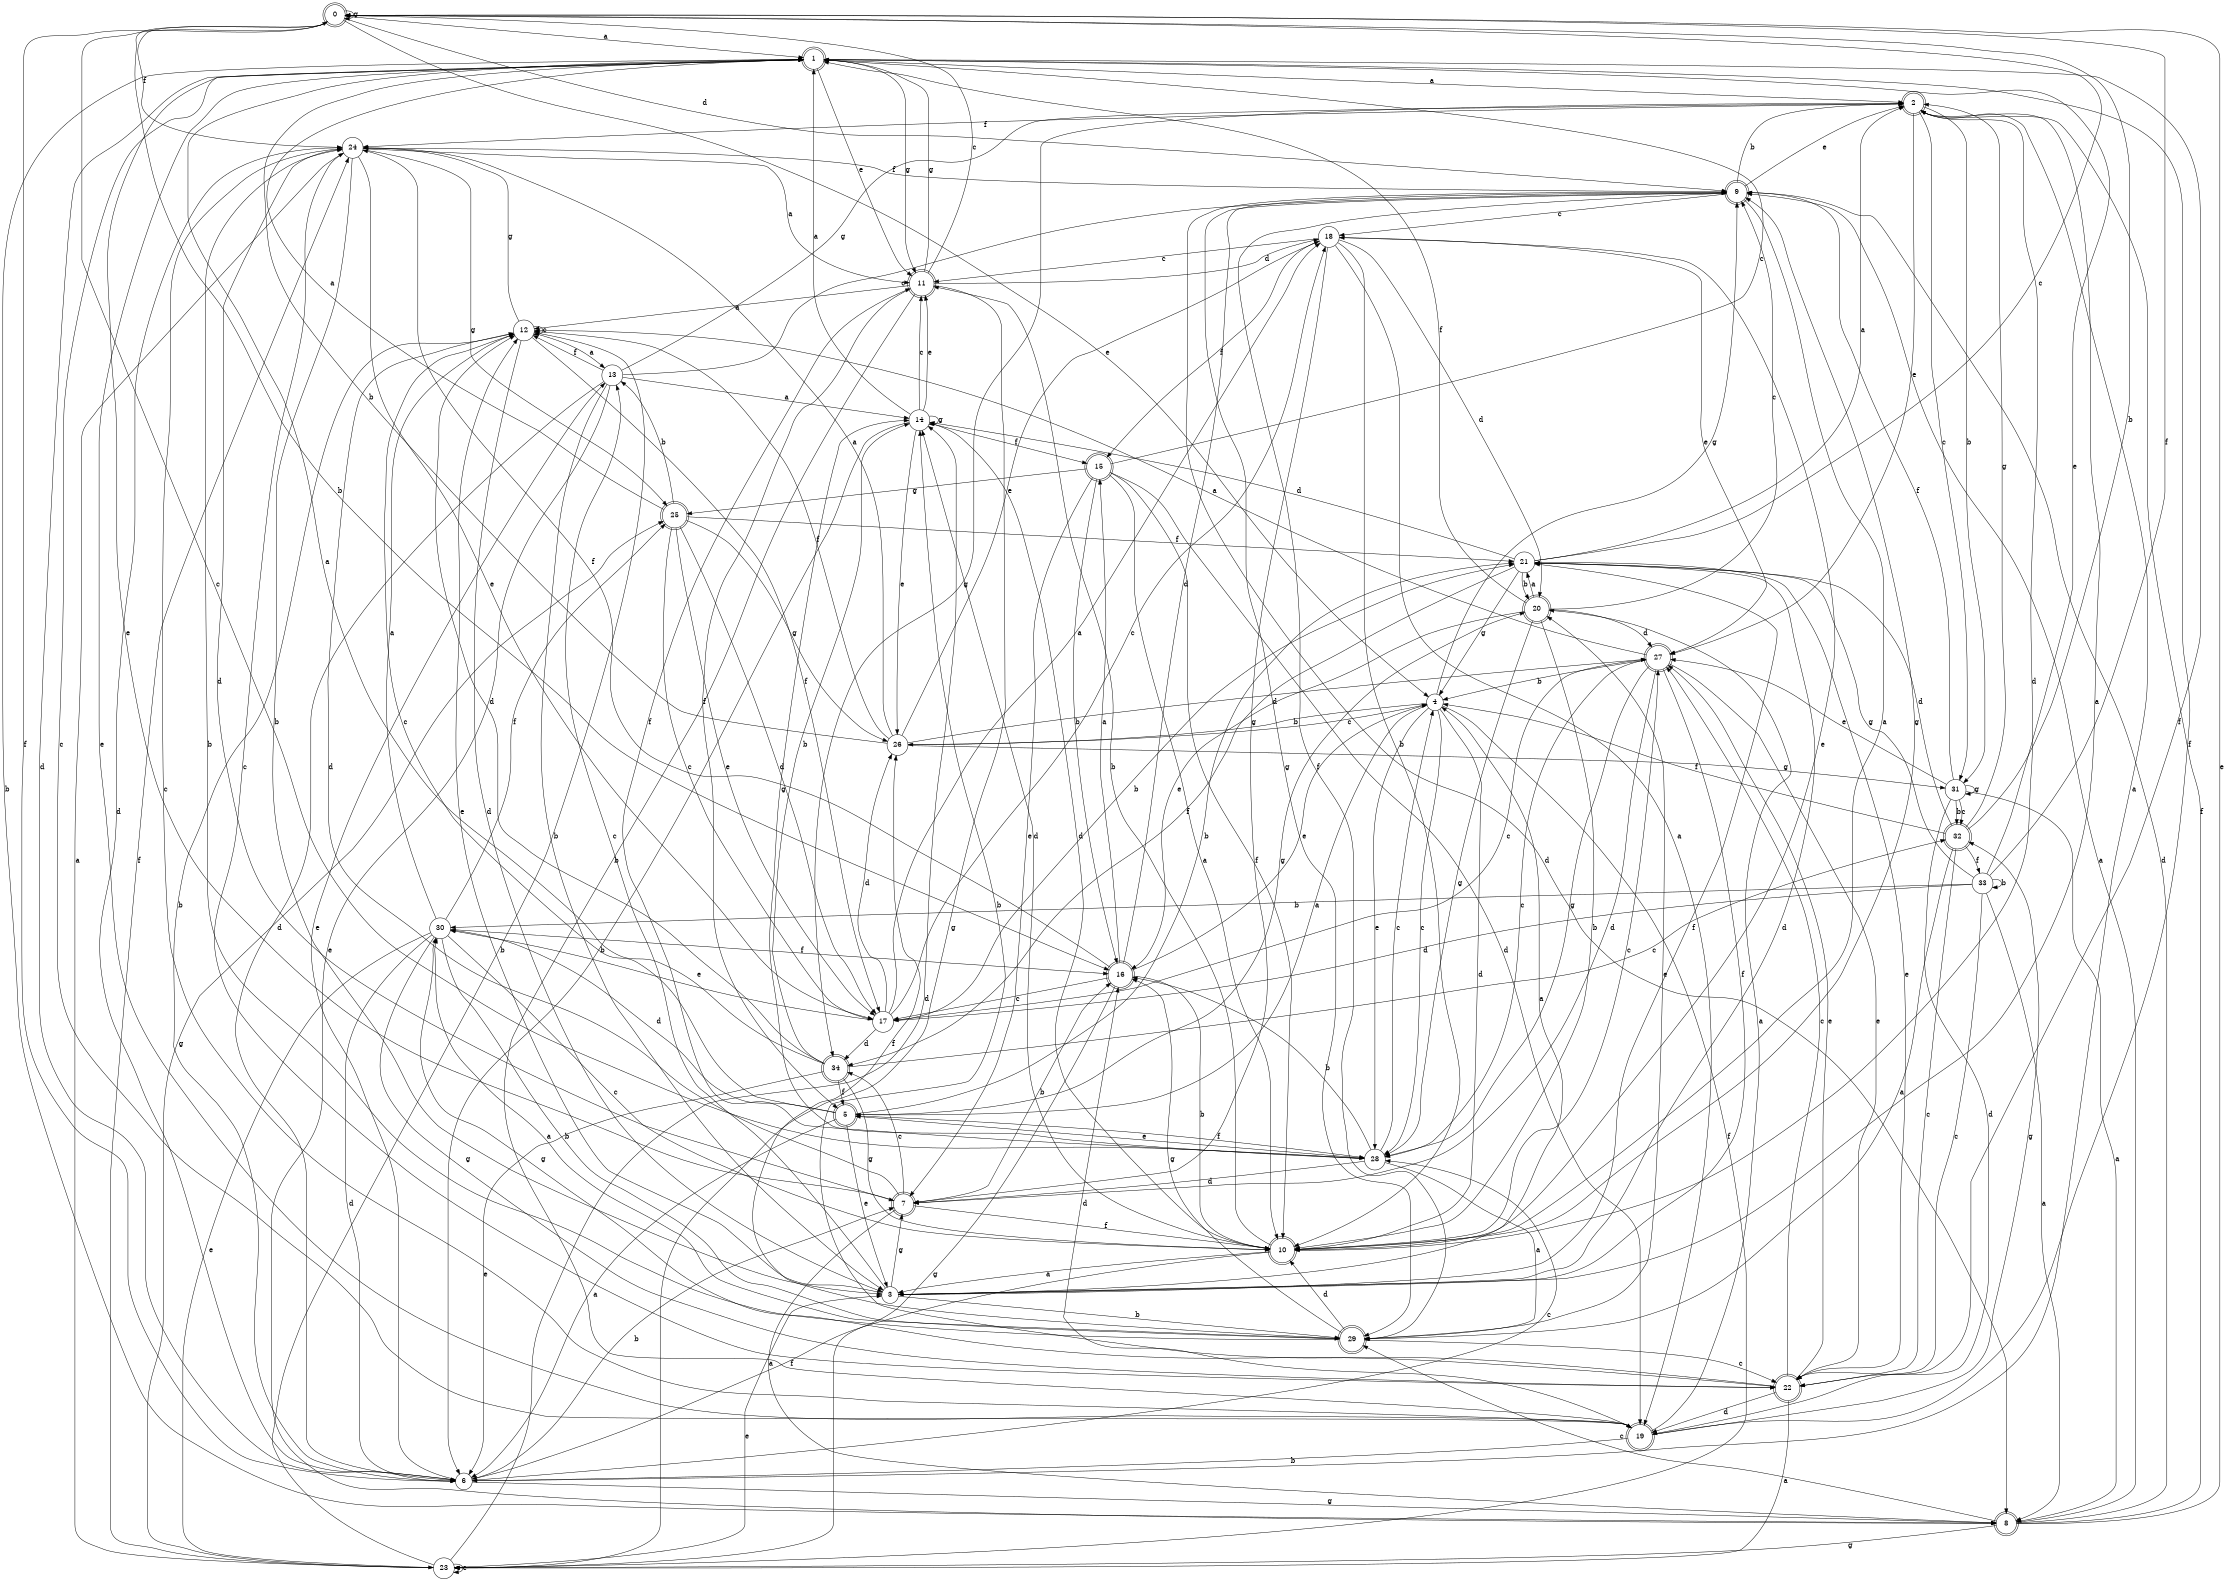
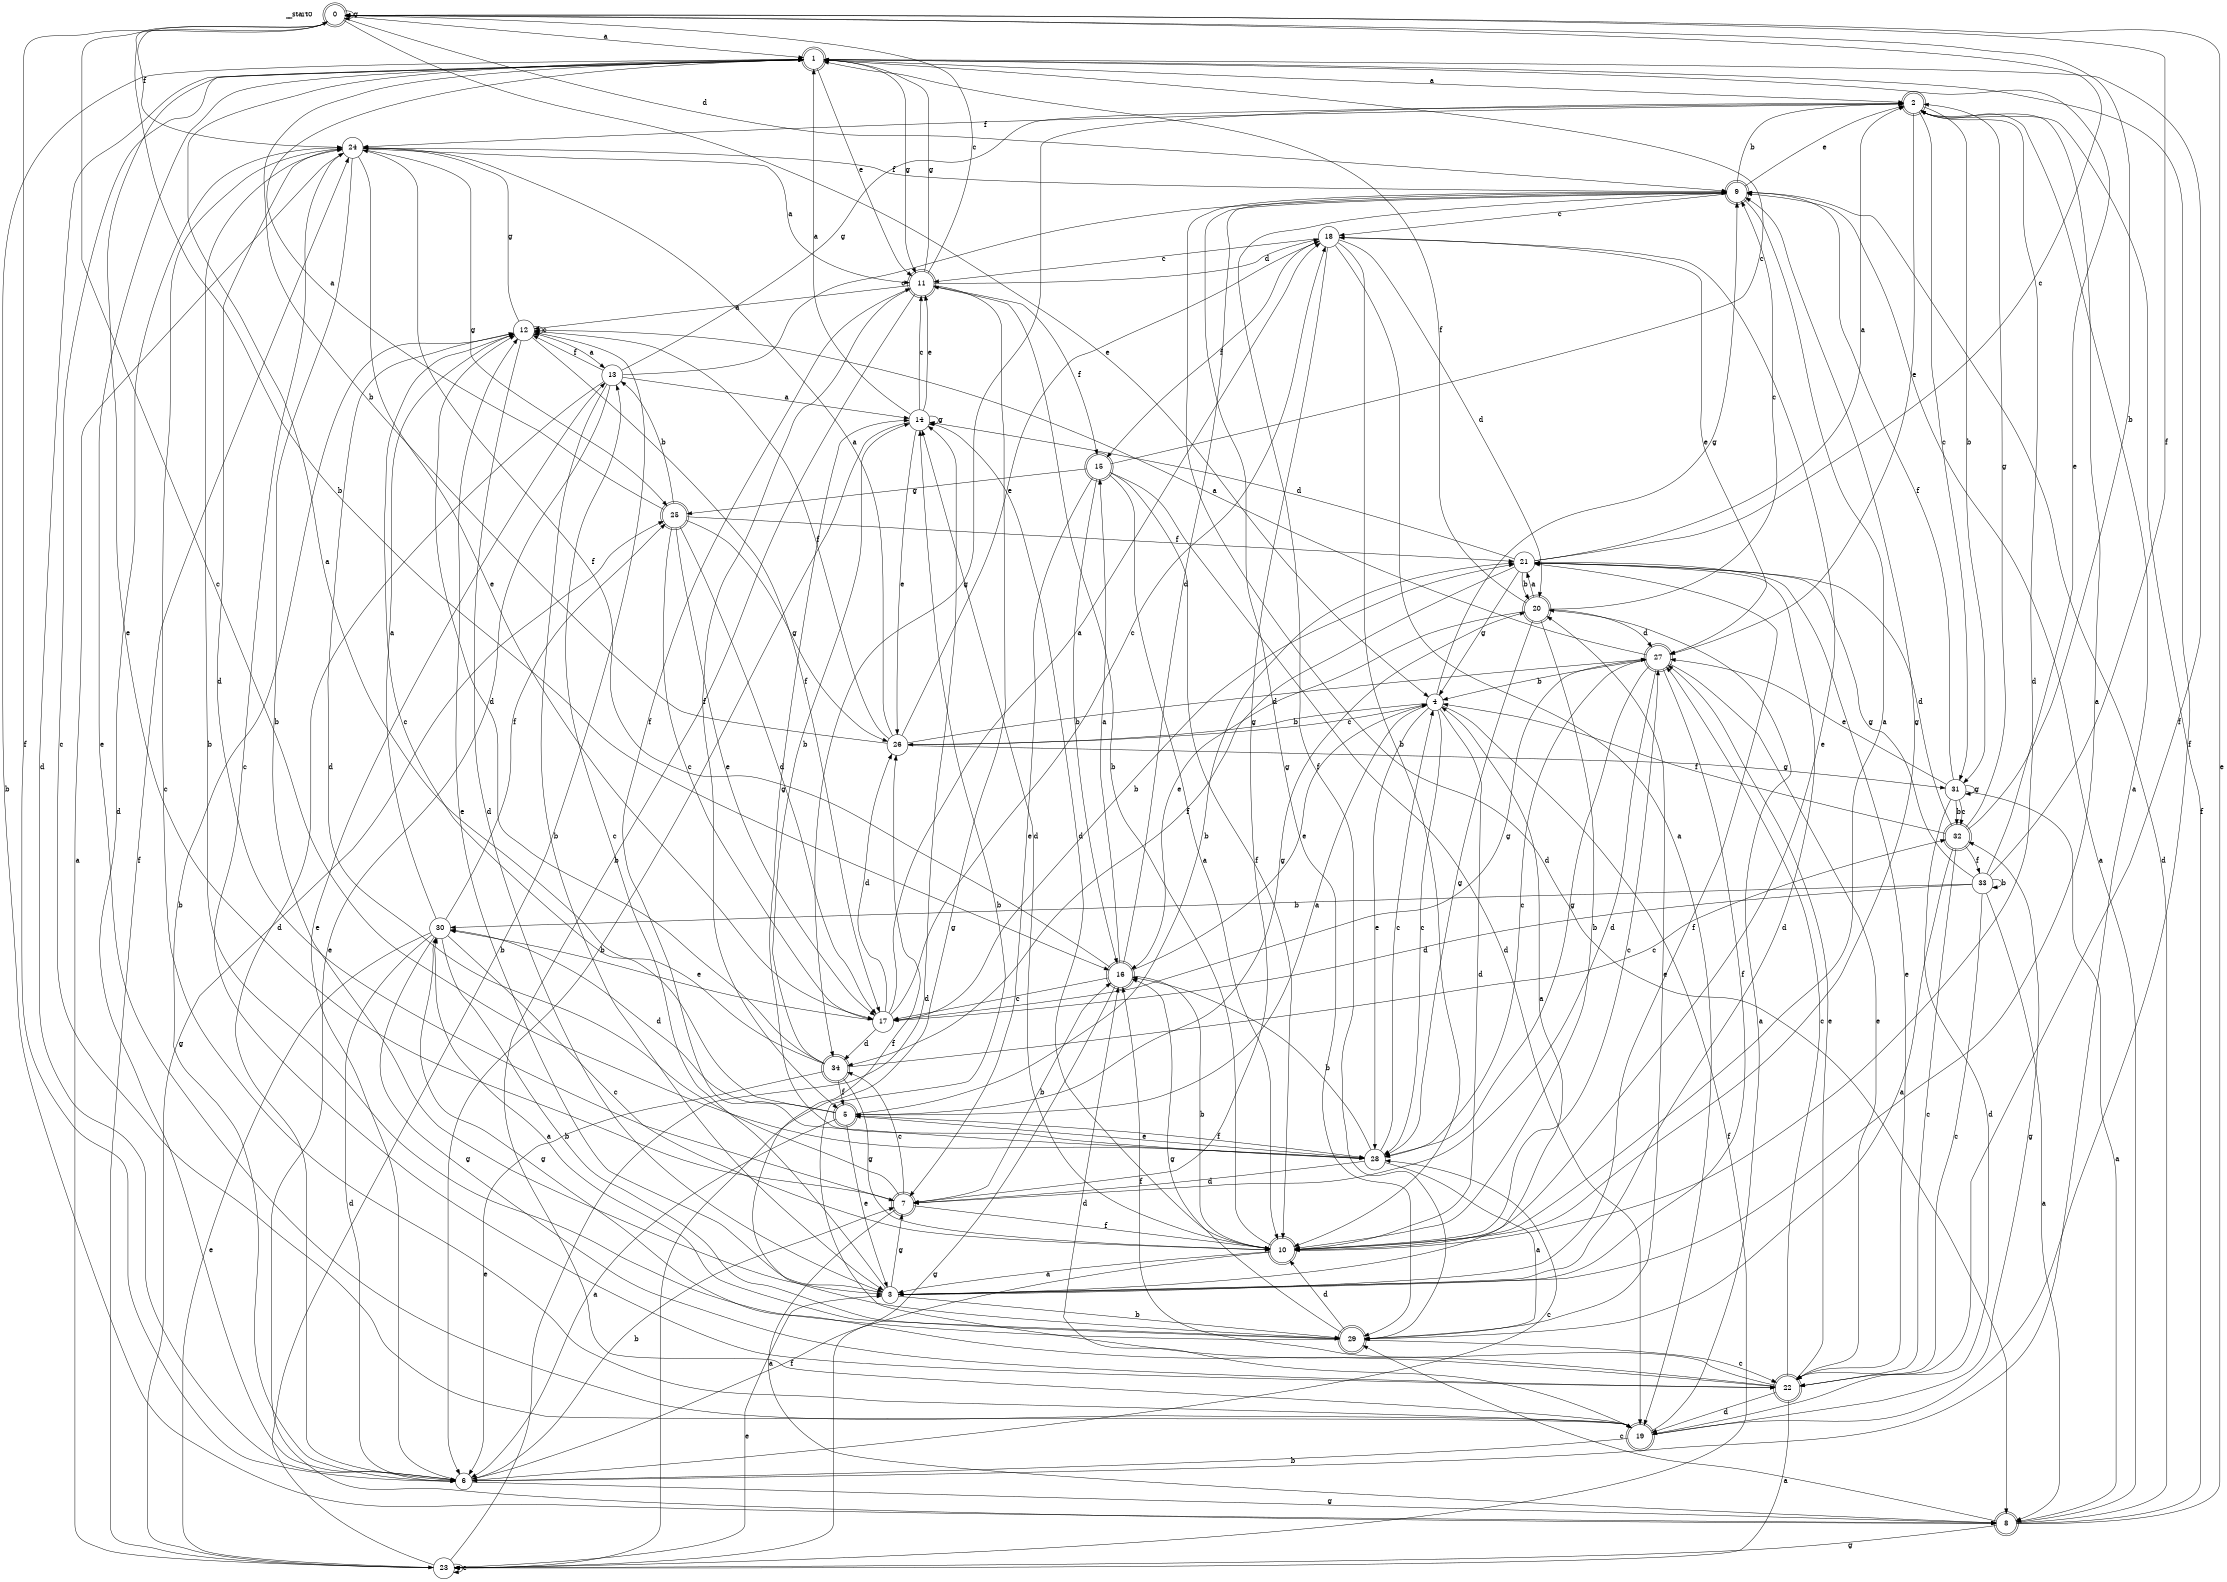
none -> (299, 15)
(1010, 444) -> (1049, 332)
(1508, 837) -> (1508, 837)
(777, 951) -> (1306, 1347)
